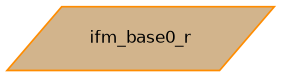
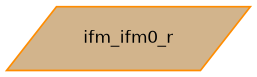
(141, 39) -> (128, 39)
